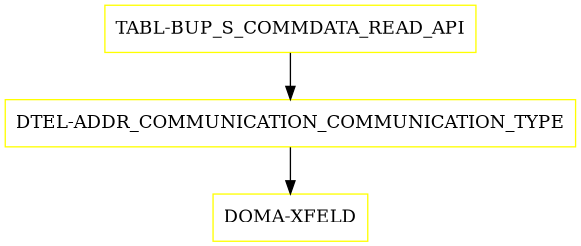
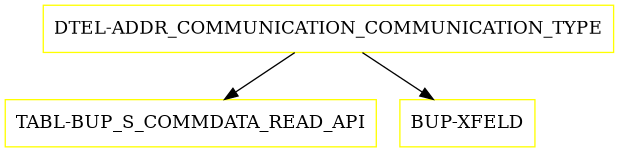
(290, 70) -> (265, 72)
(290, 218) -> (467, 123)
